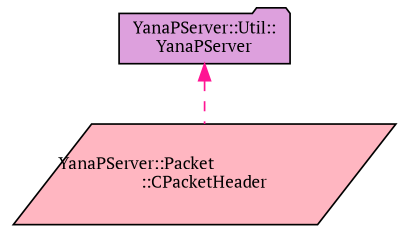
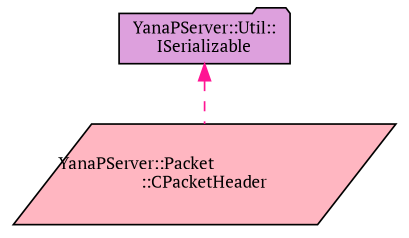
(205, 39) -> (205, 39)
